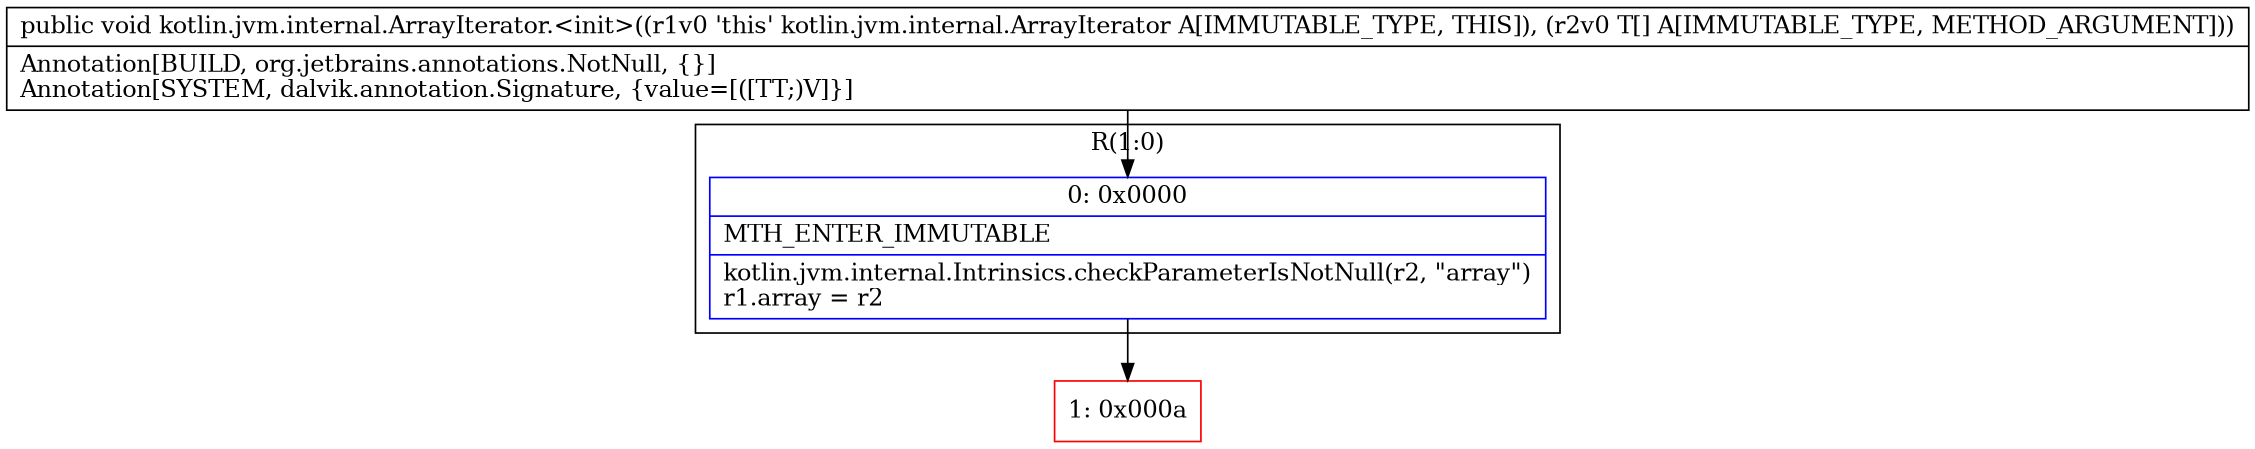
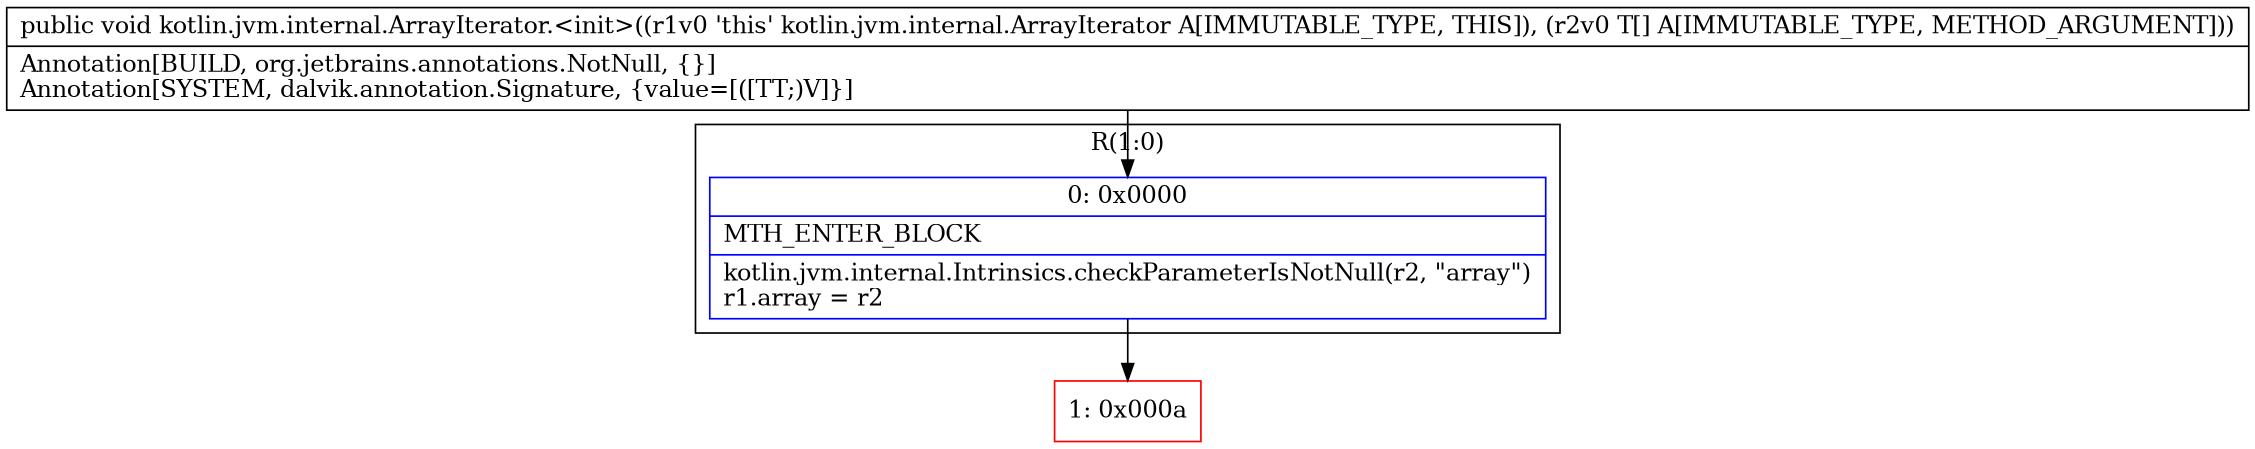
(888, 235) -> (853, 235)
